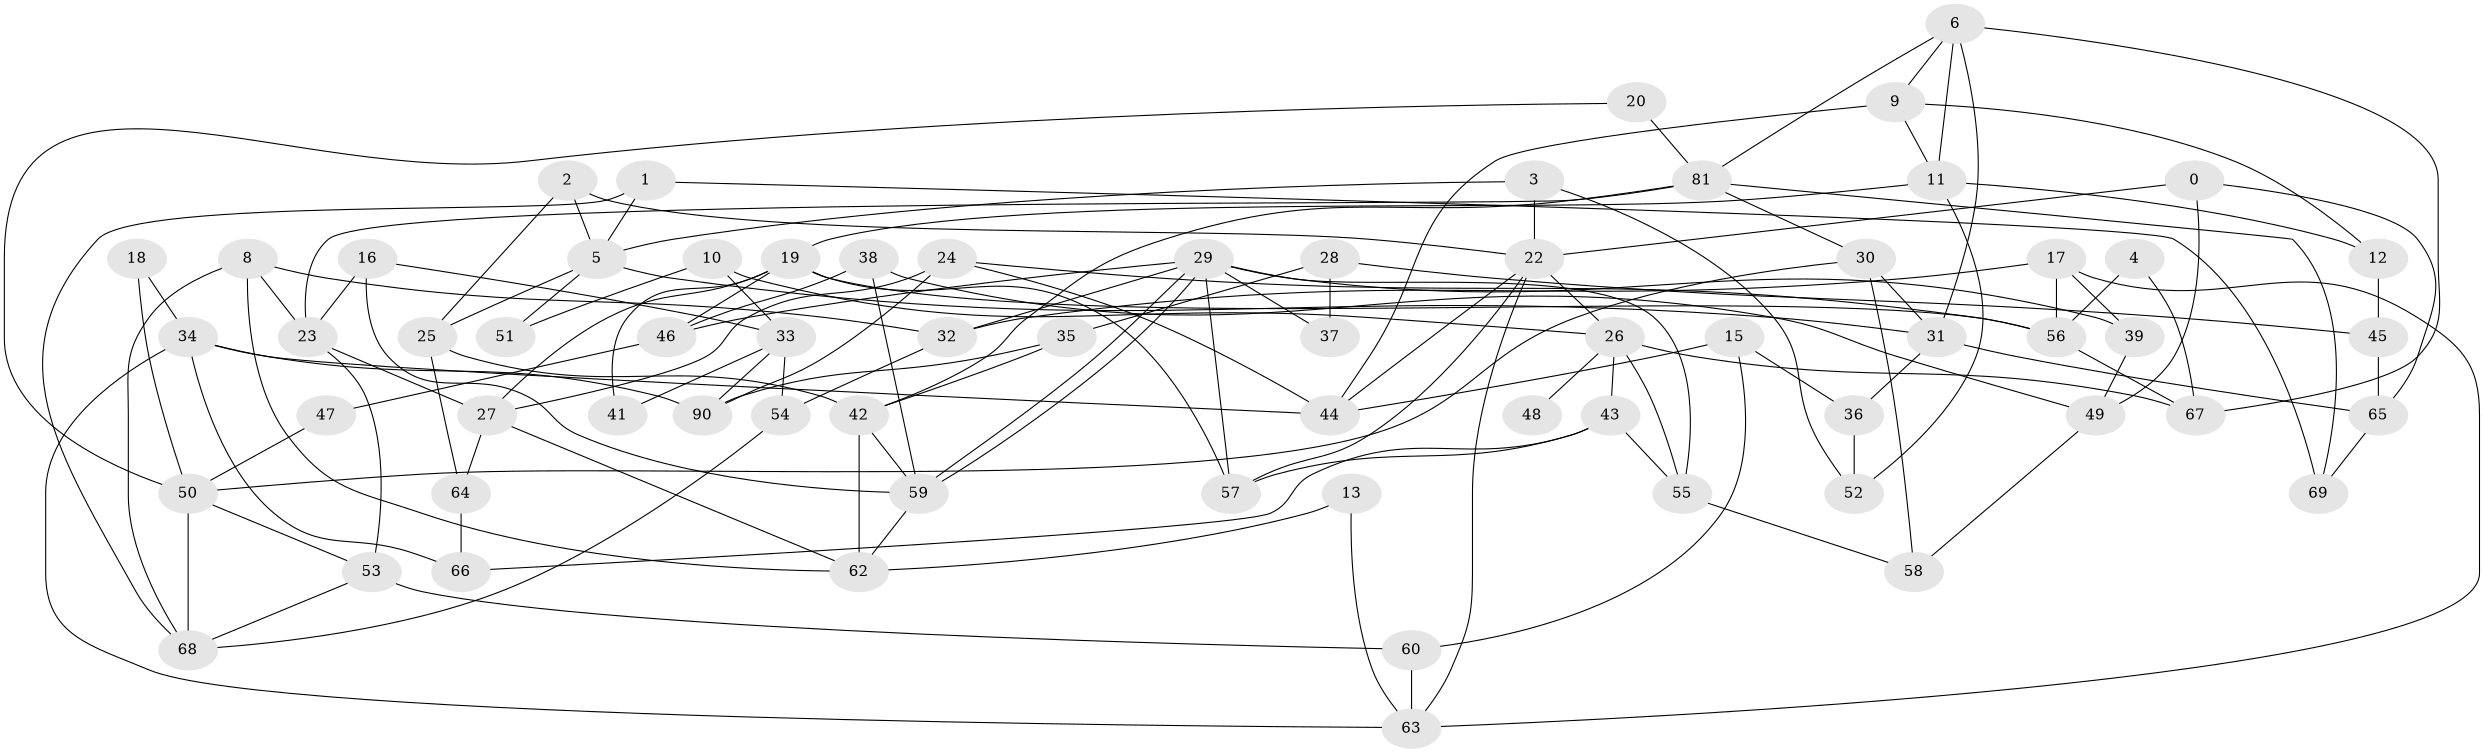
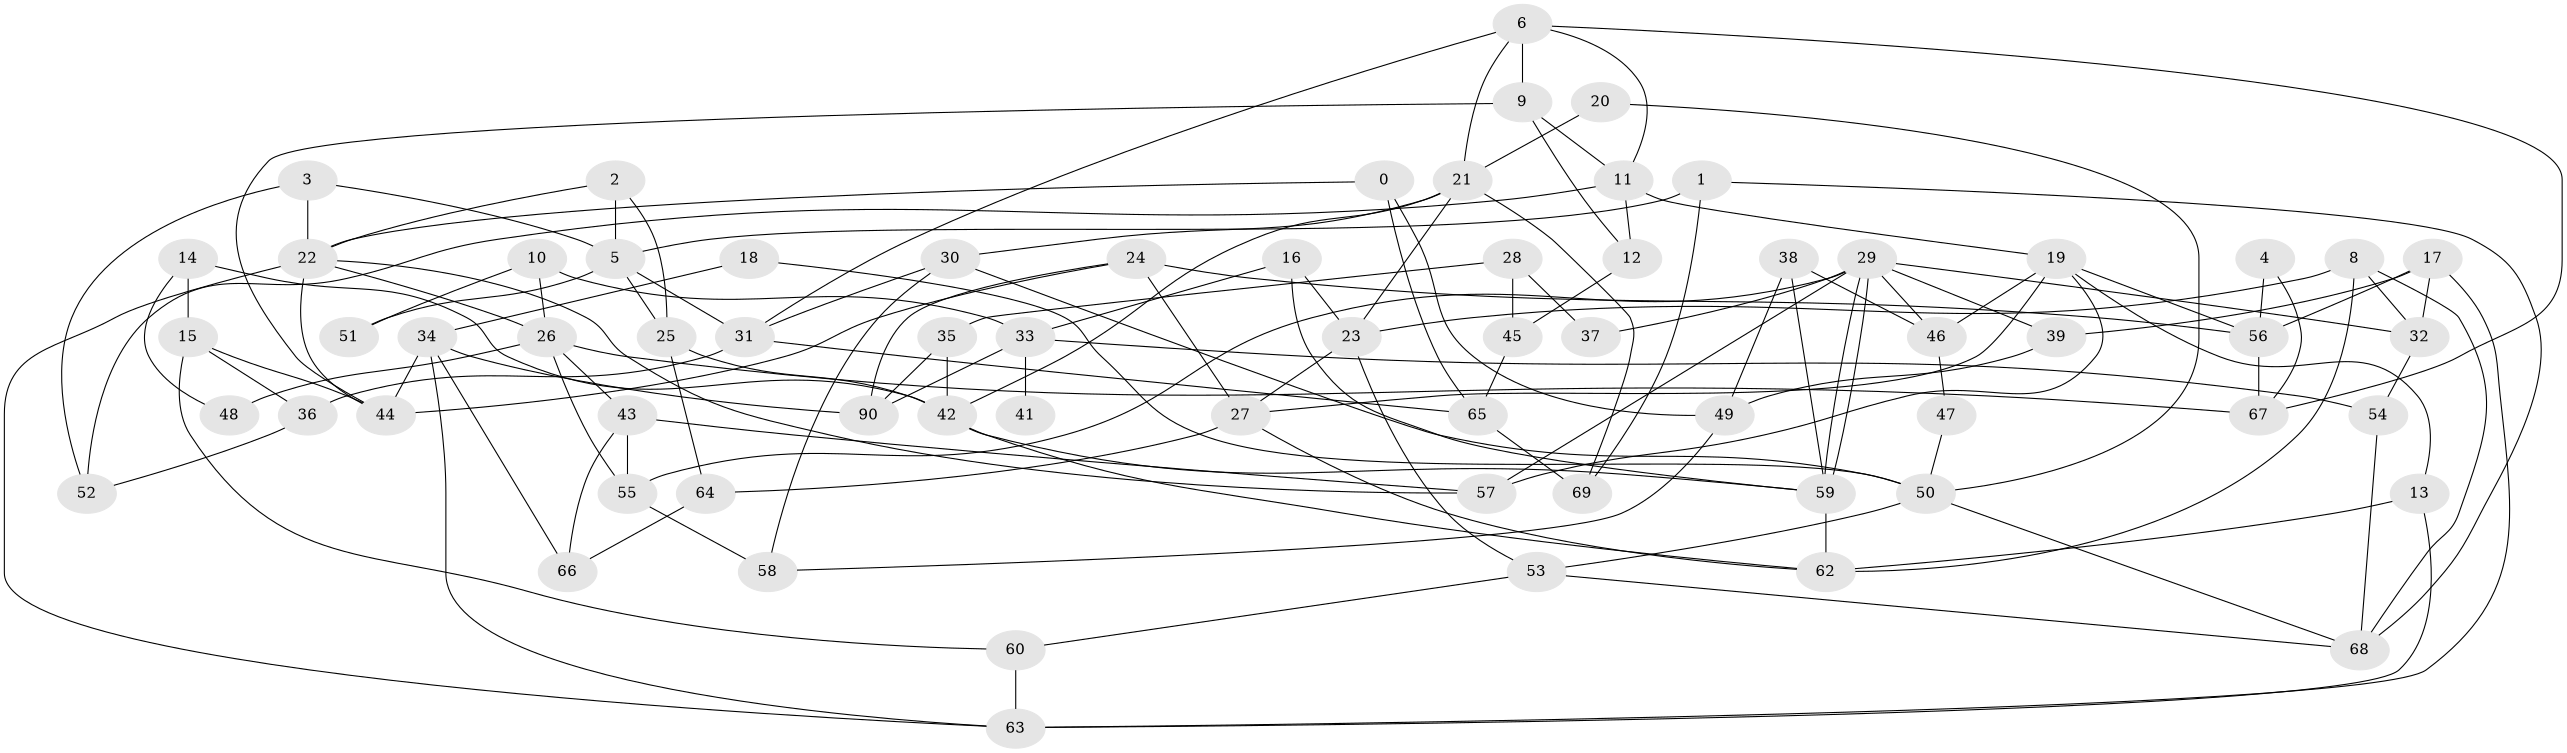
(1702, 181) -> (1463, 181)
none -> (188, 259)
(628, 317) -> (2281, 366)
